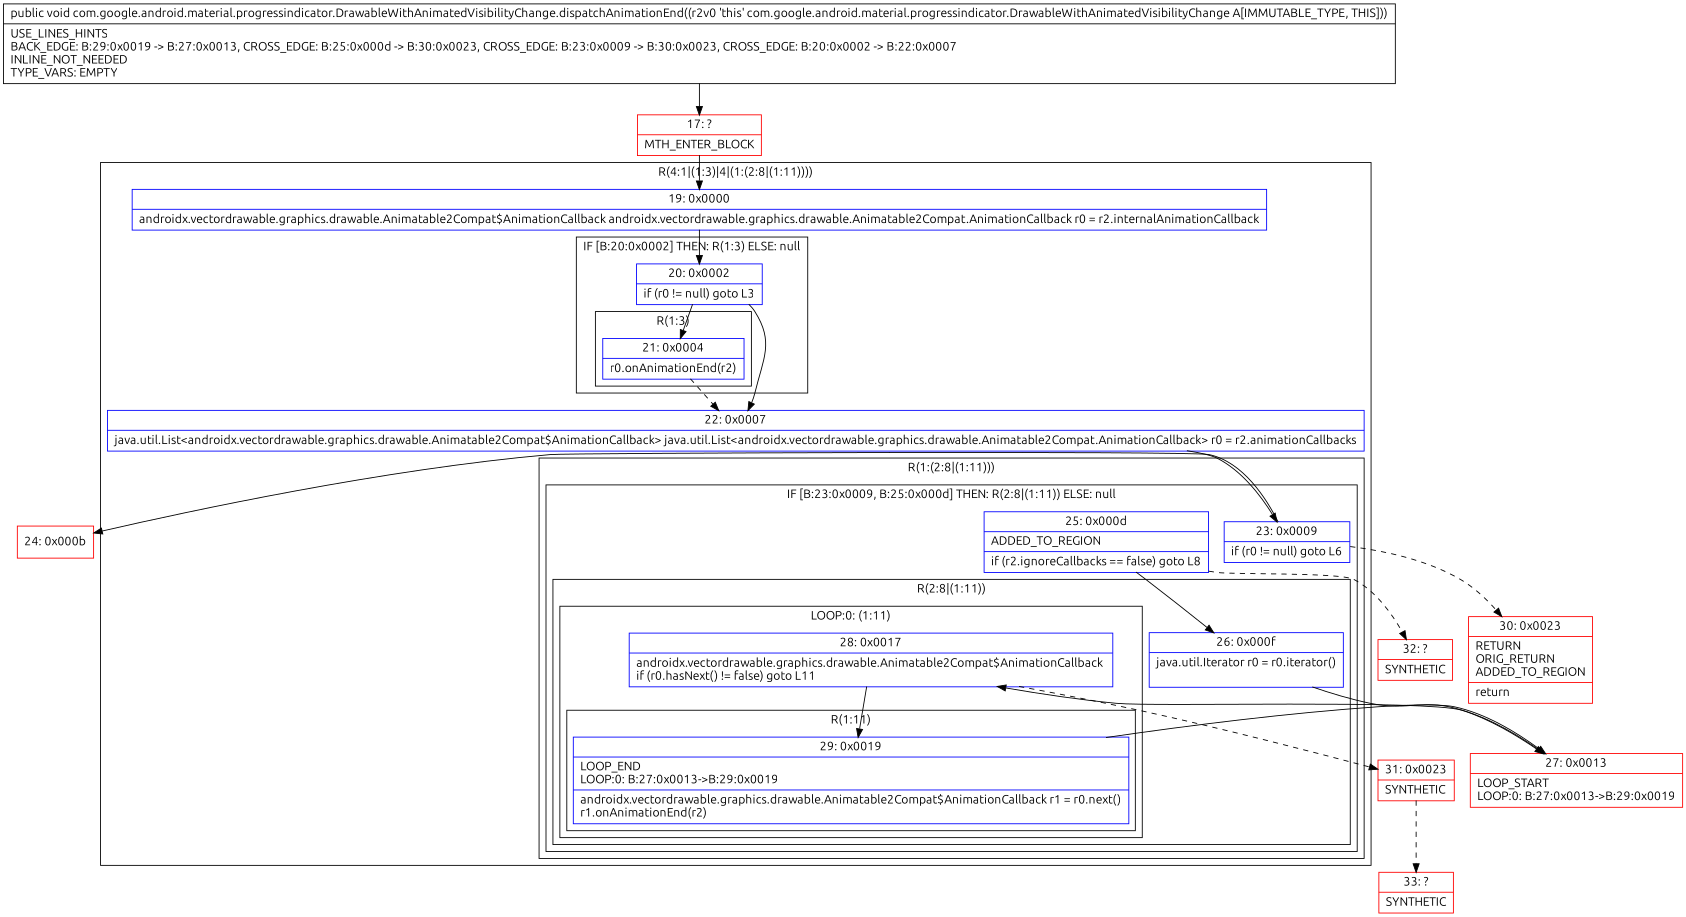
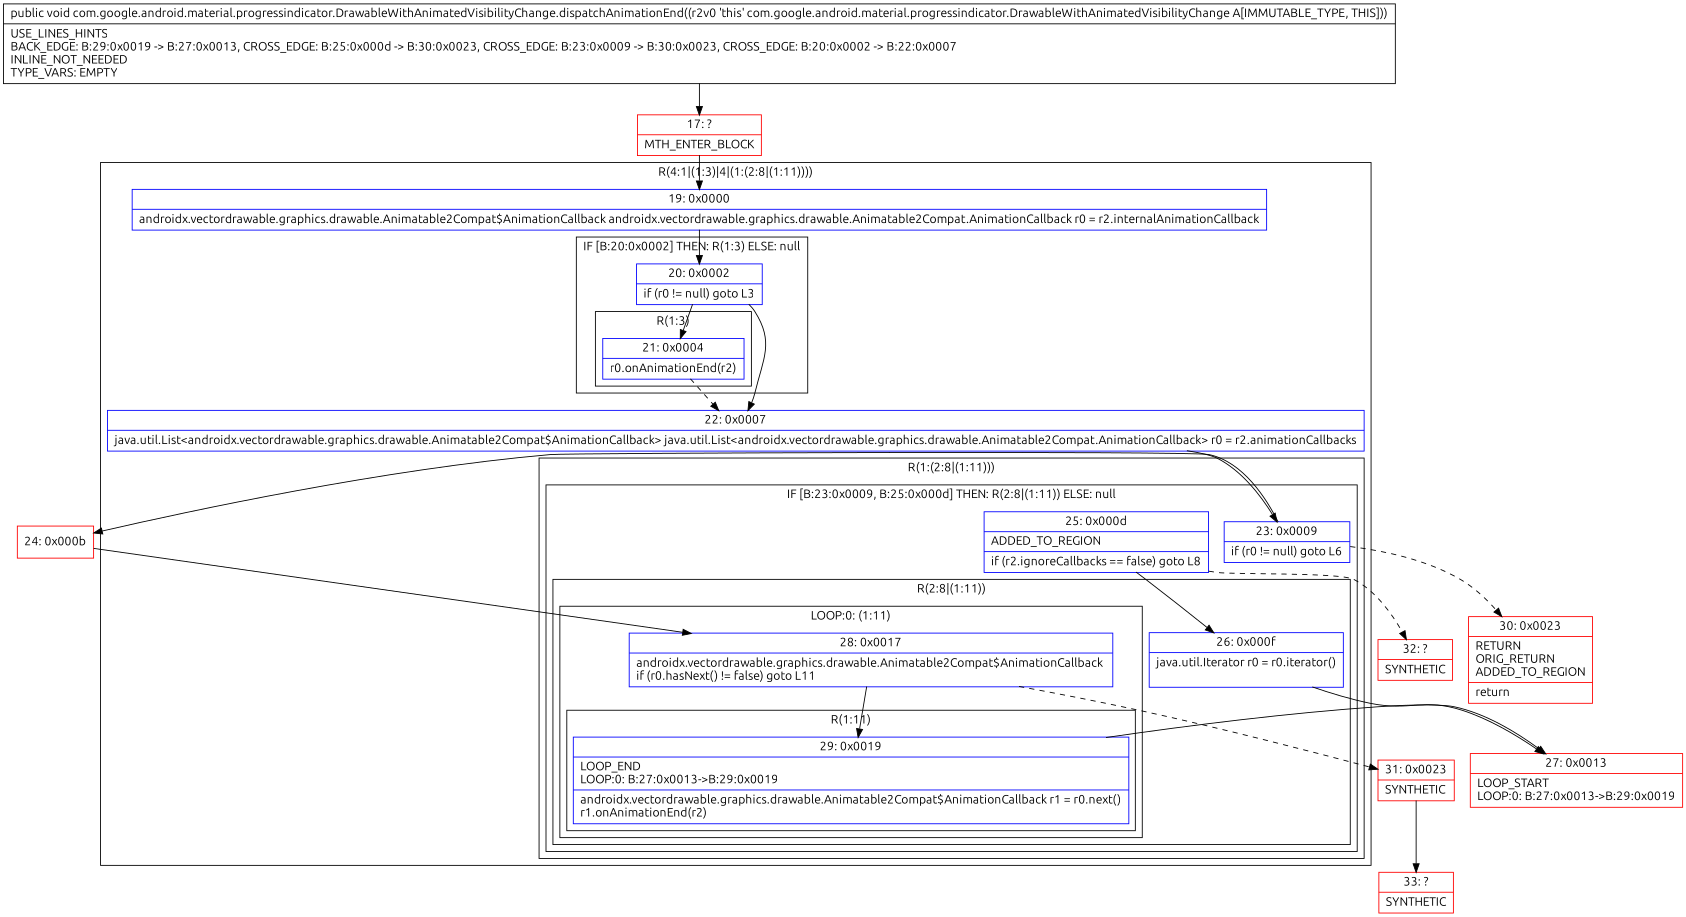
(1280, 704) -> (388, 590)
(1416, 832) -> (1416, 832)
